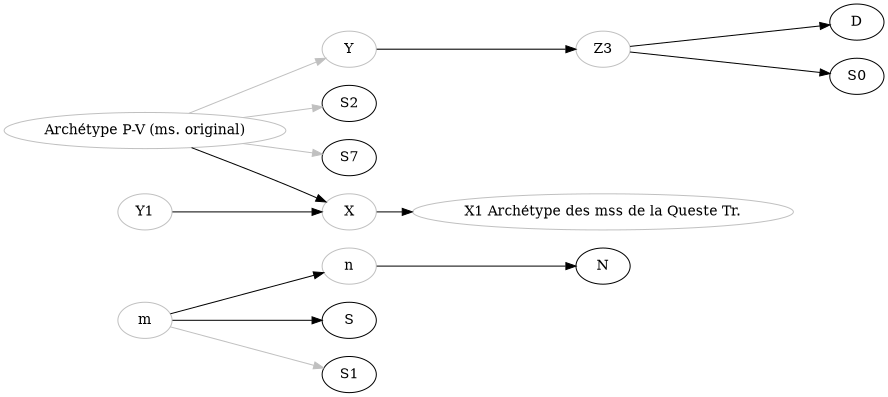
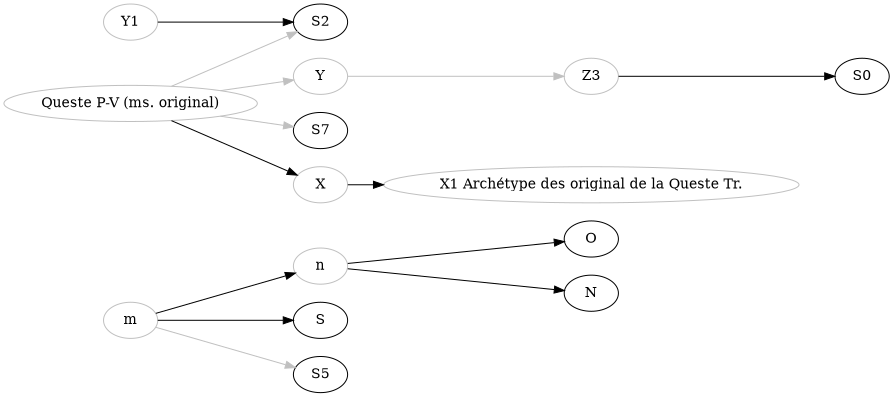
(857, 22) -> none
(471, 49) -> (451, 76)
(145, 131) -> (131, 103)
(242, 212) -> (220, 22)
(603, 212) -> (591, 185)
none -> (591, 239)
(349, 375) -> (321, 375)
